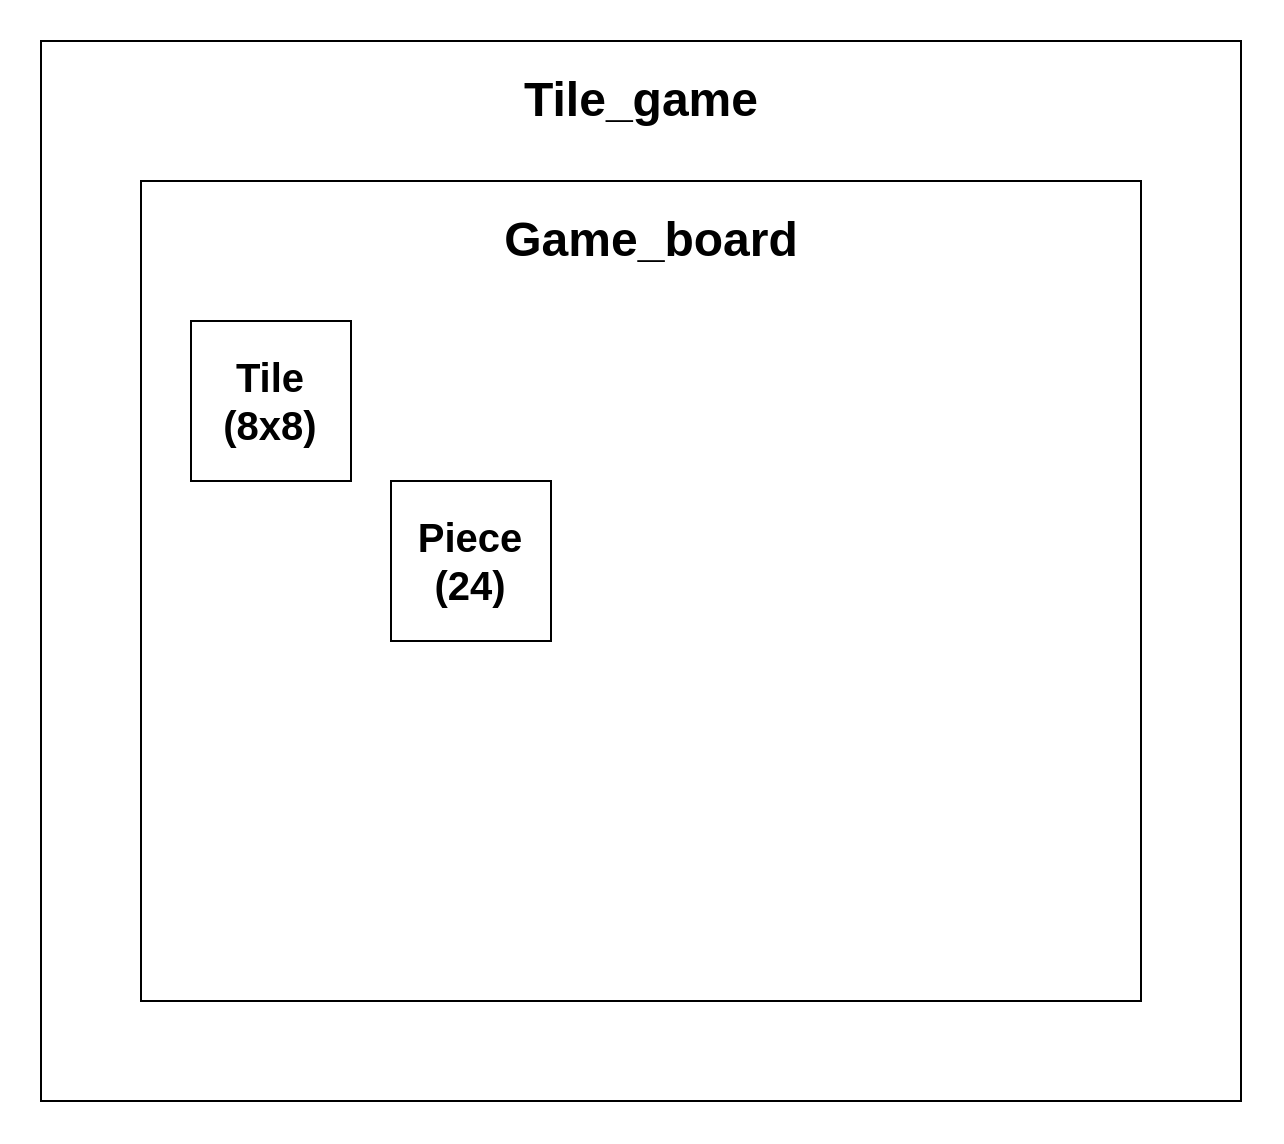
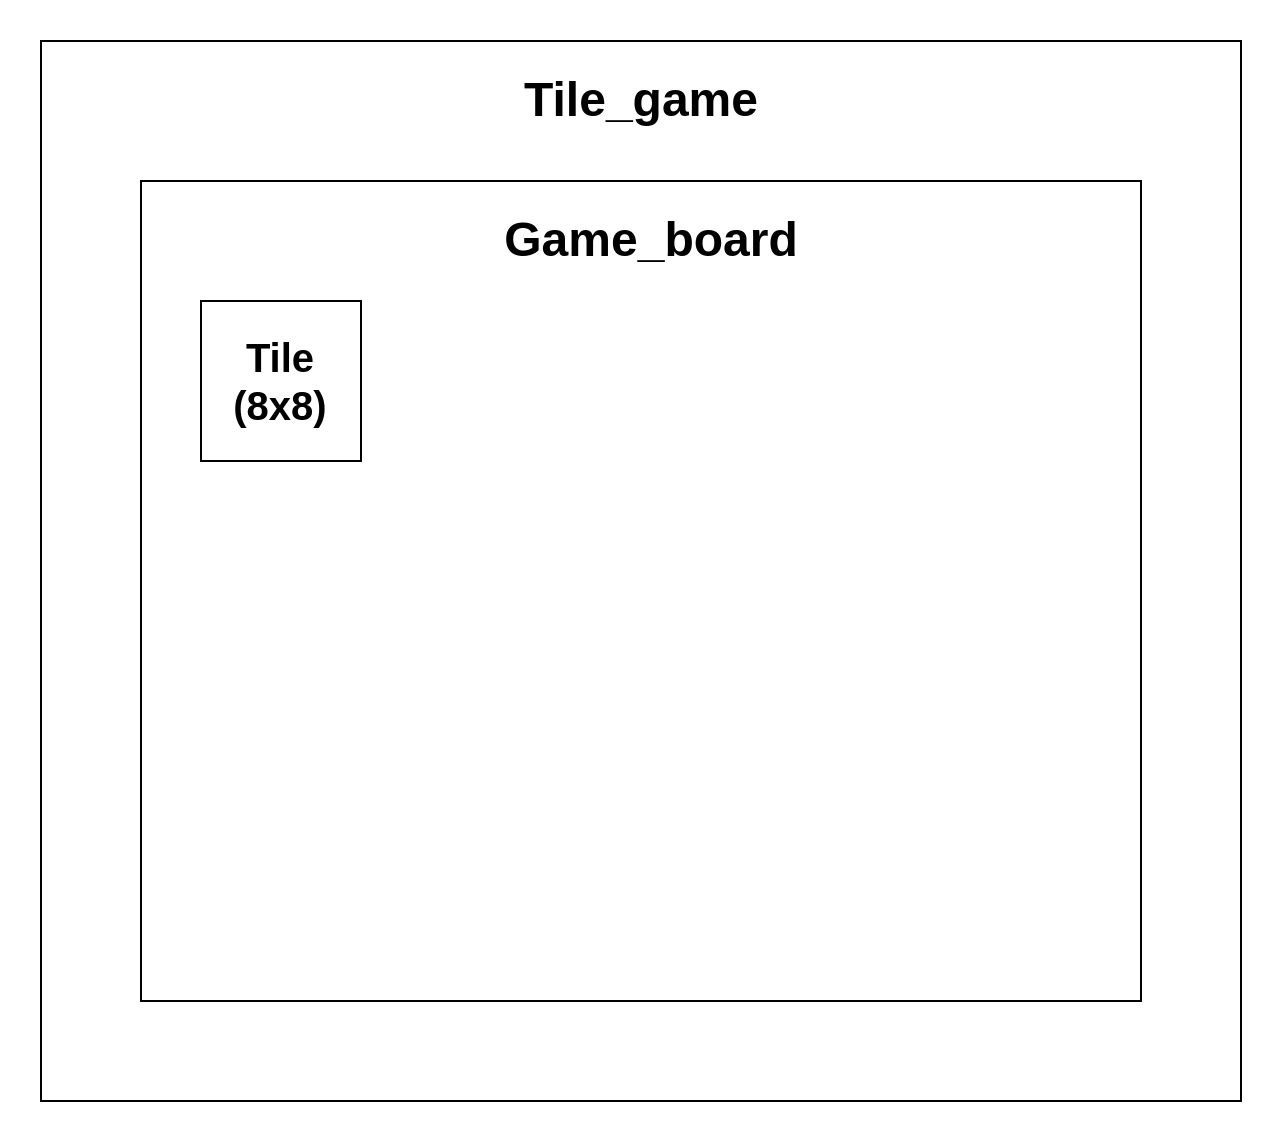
(271, 401) -> (281, 381)
(471, 561) -> none
